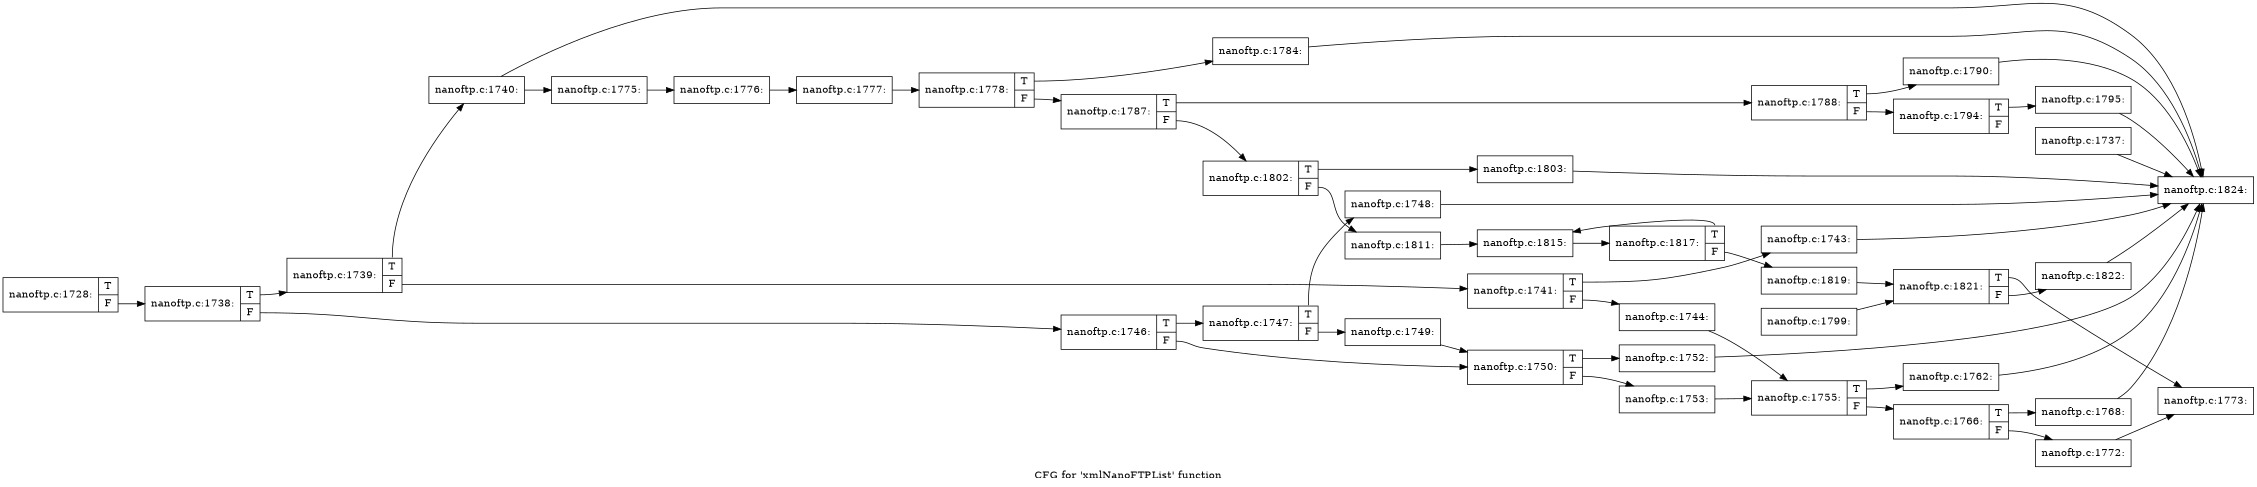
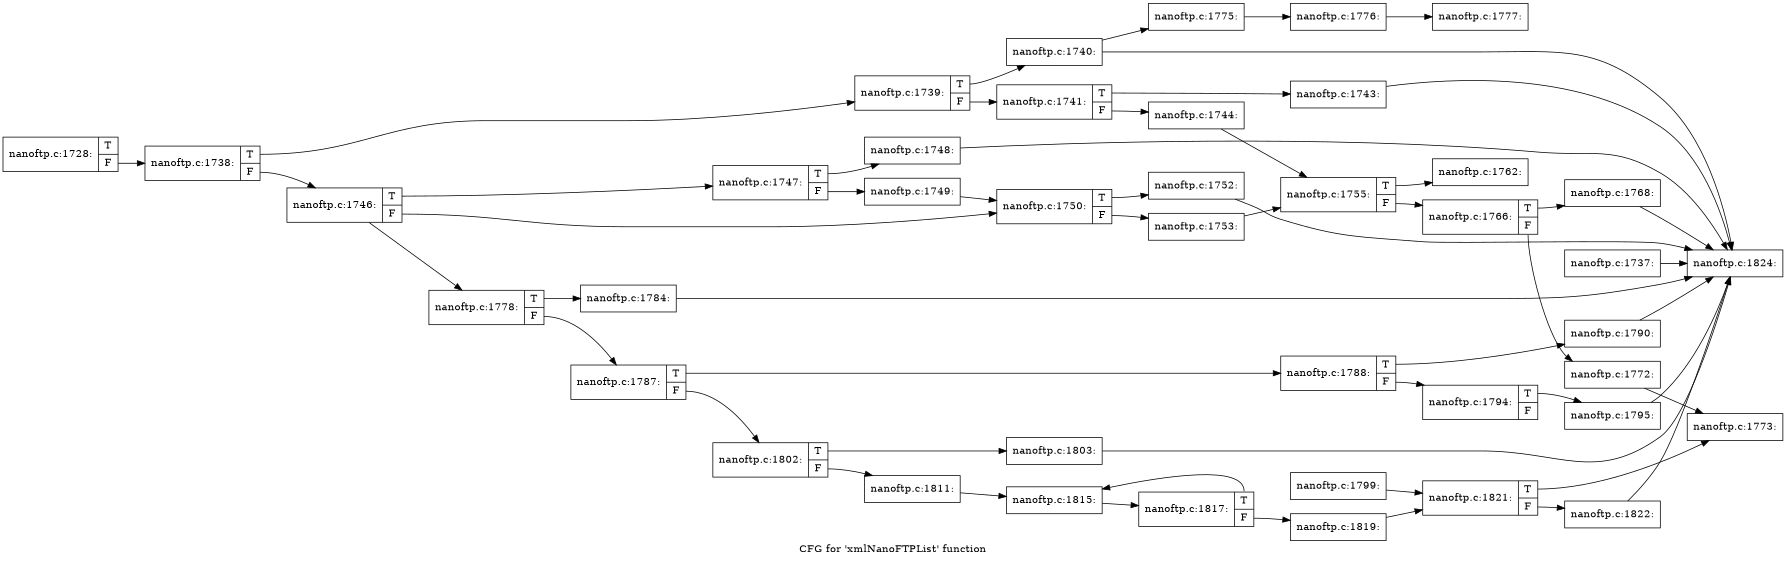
(902, 90) -> (412, 254)
(2131, 331) -> none
